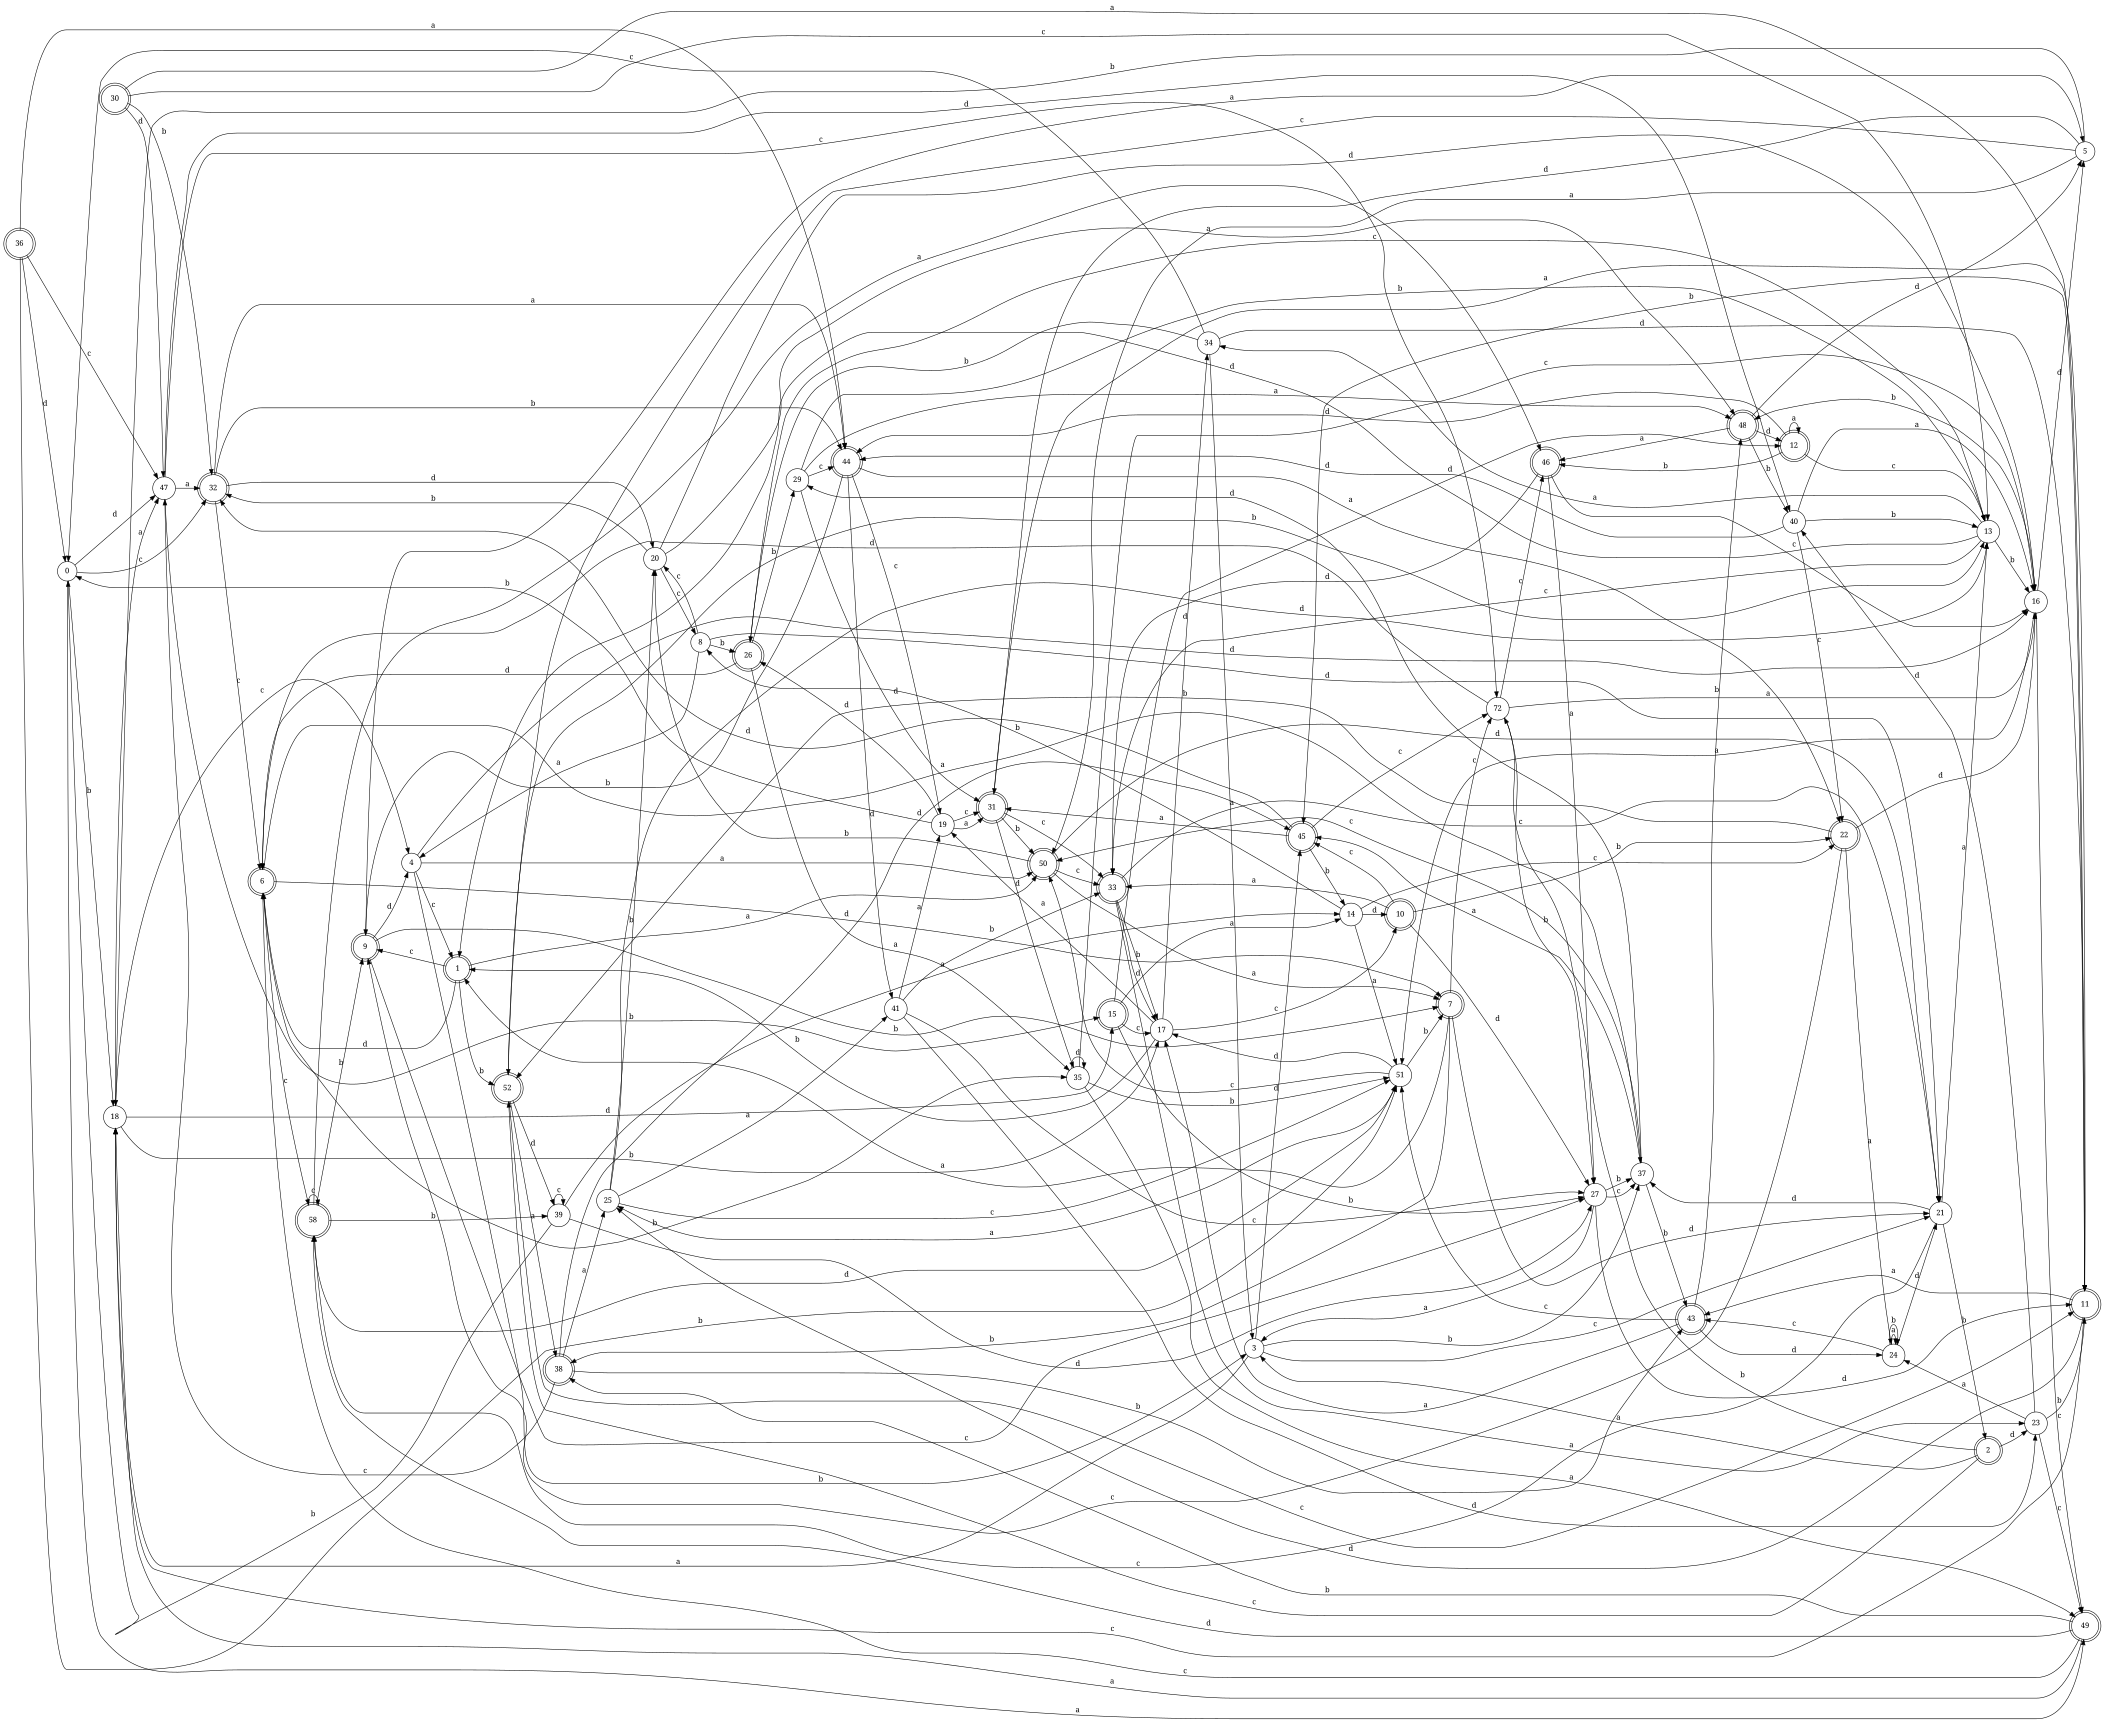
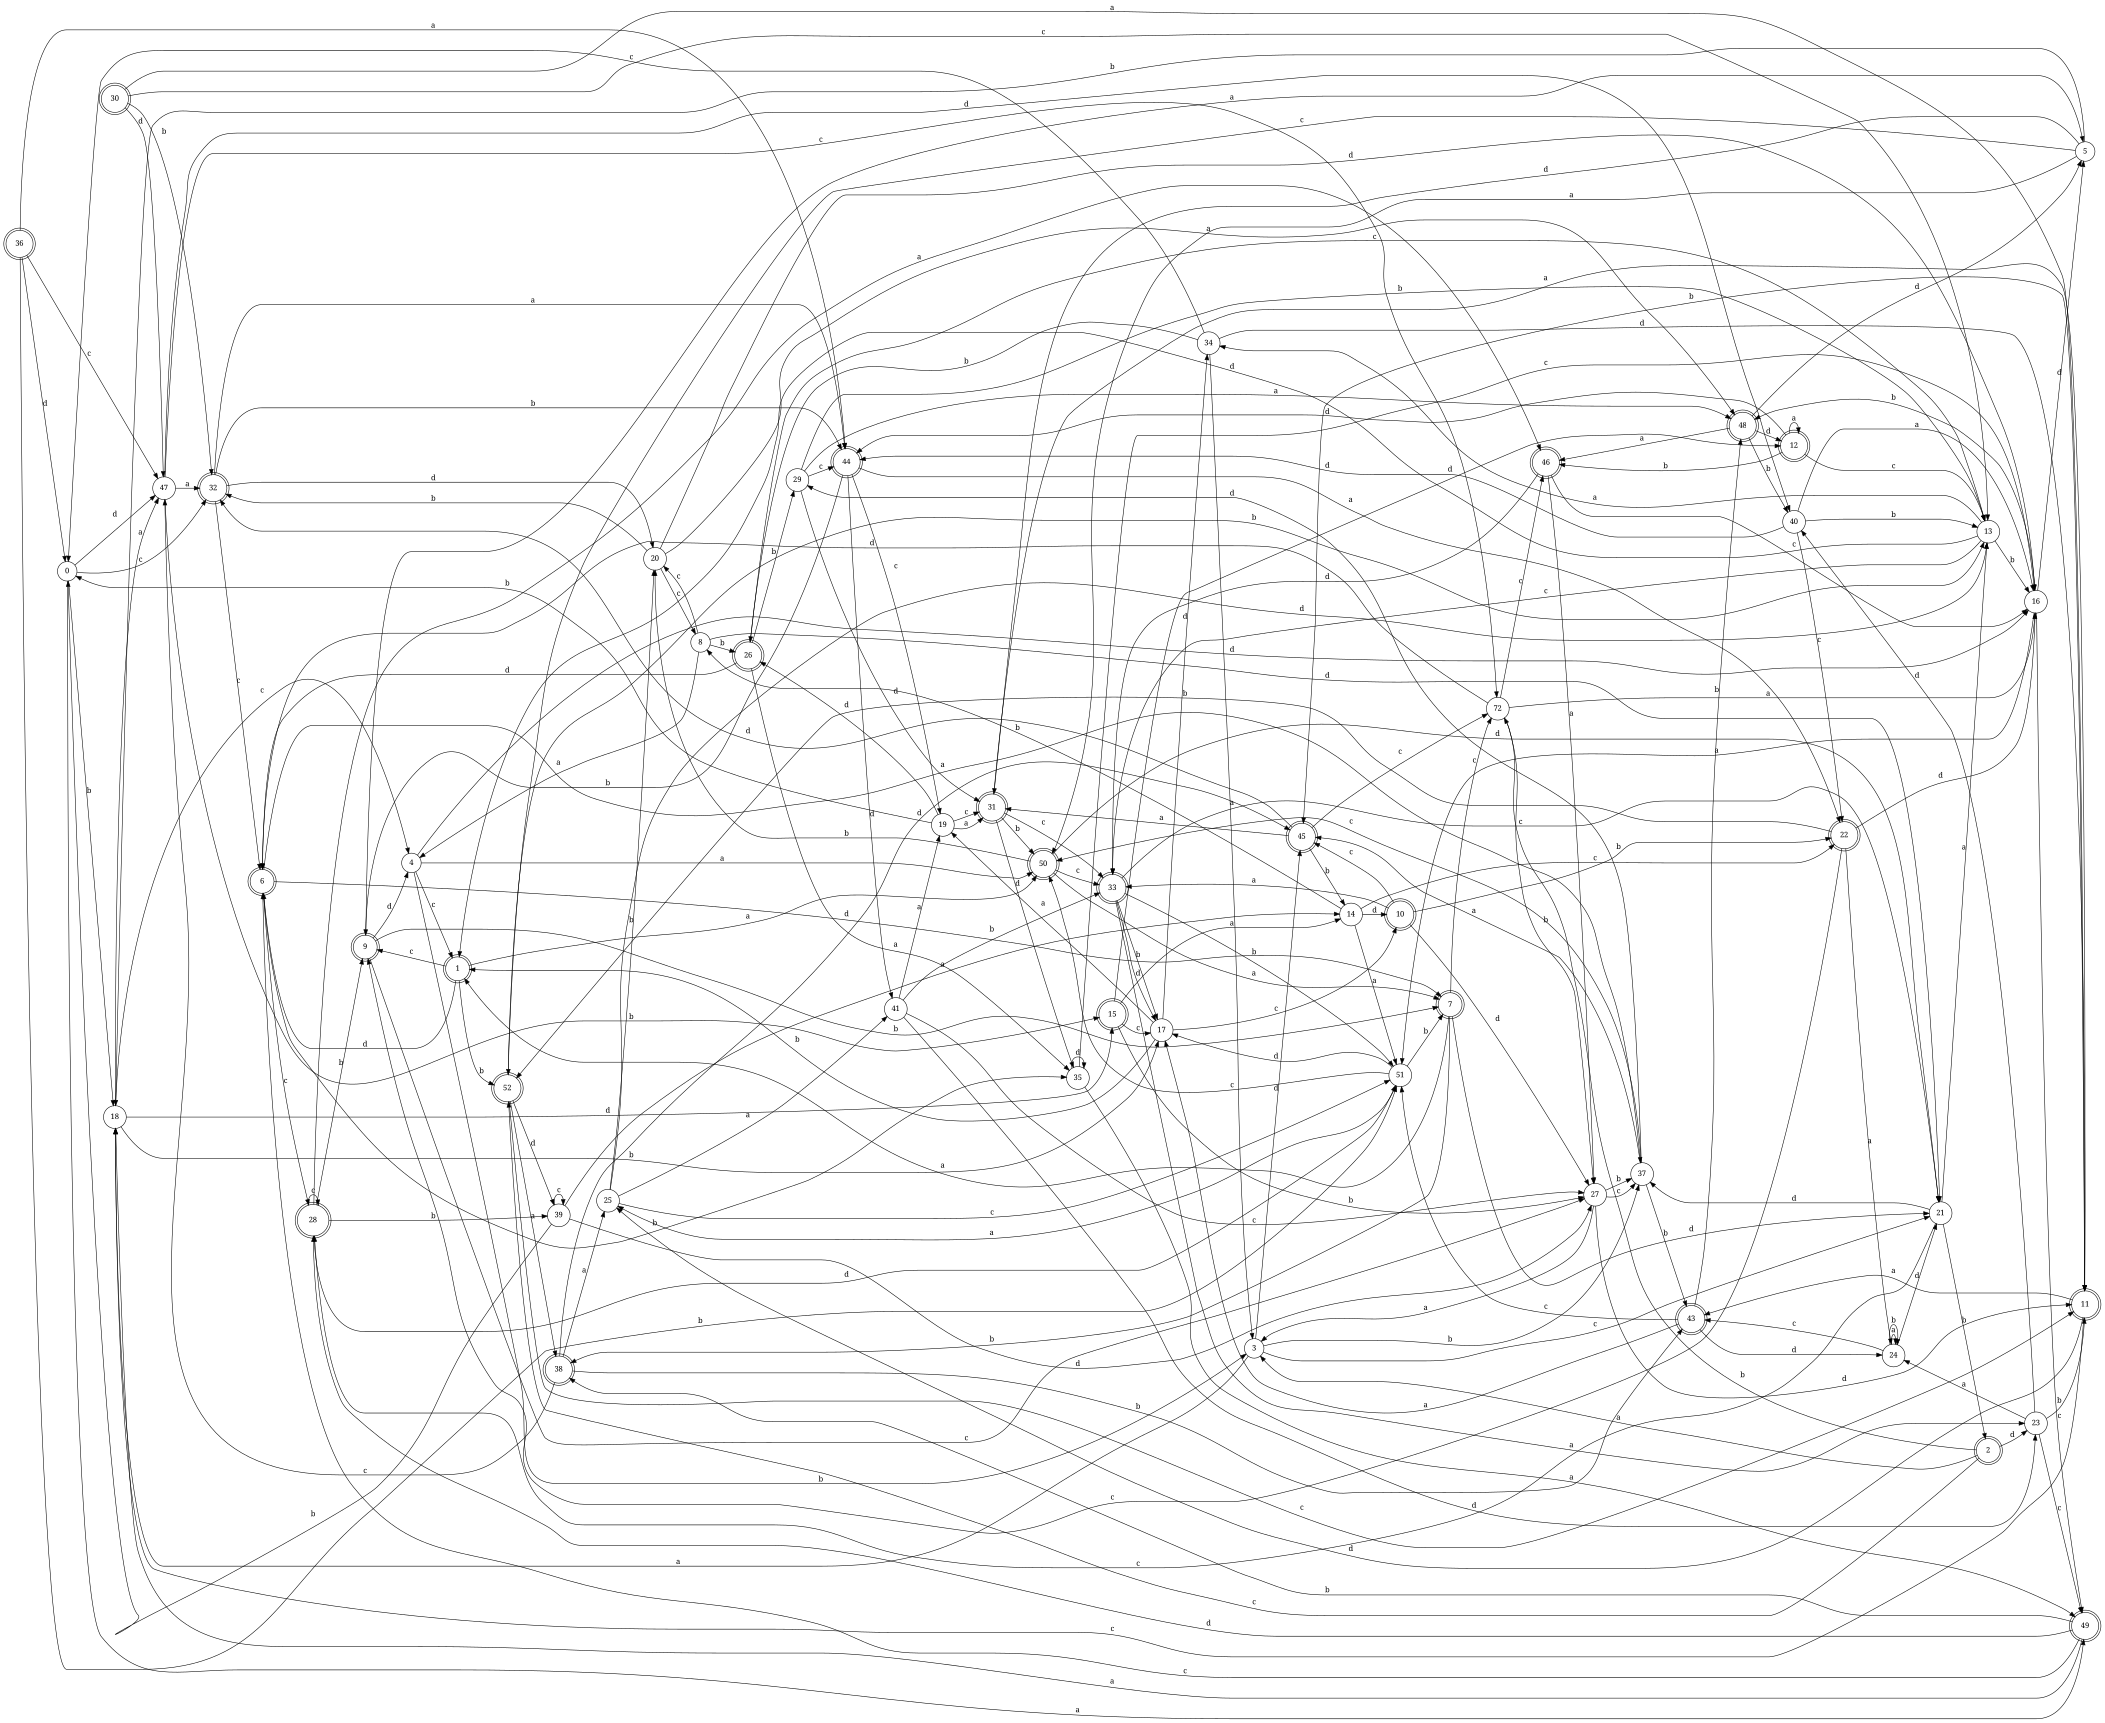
(1228, 1106) -> (1264, 968)
(313, 1220) -> (313, 1220)
